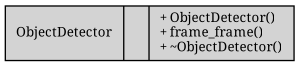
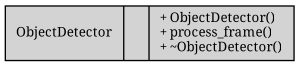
(212, 33) -> (216, 33)
